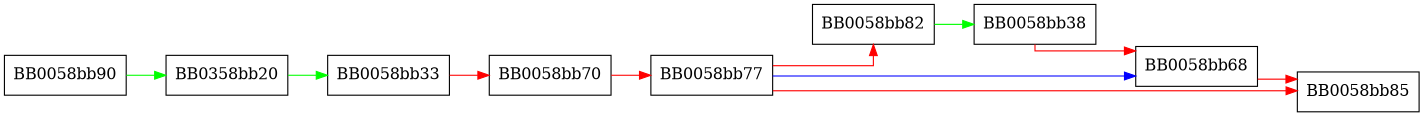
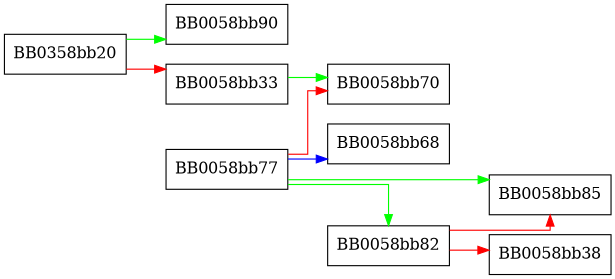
(949, 24) -> (464, 250)
(1076, 51) -> none
(828, 66) -> (353, 184)
(141, 75) -> (141, 39)
(302, 75) -> (141, 69)
(464, 75) -> (302, 77)
(625, 75) -> (308, 128)
(1272, 79) -> (502, 230)
(1029, 91) -> (397, 180)
